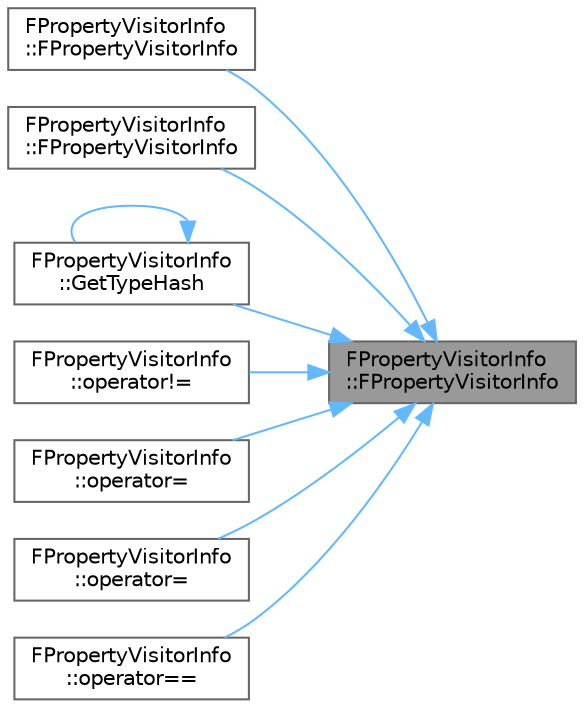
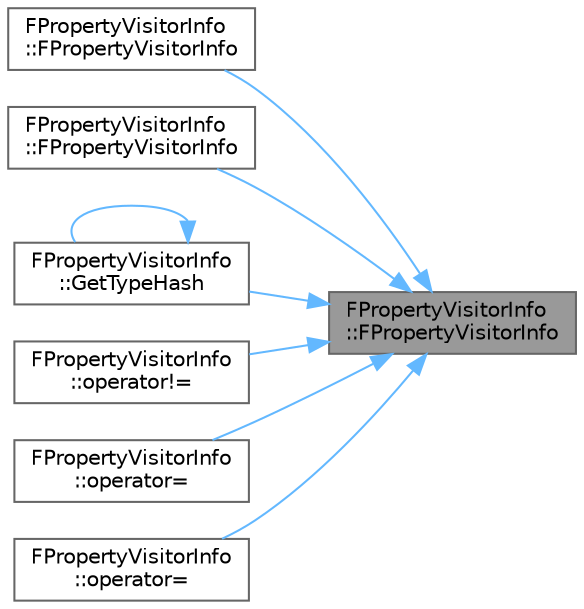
(132, 669) -> none
